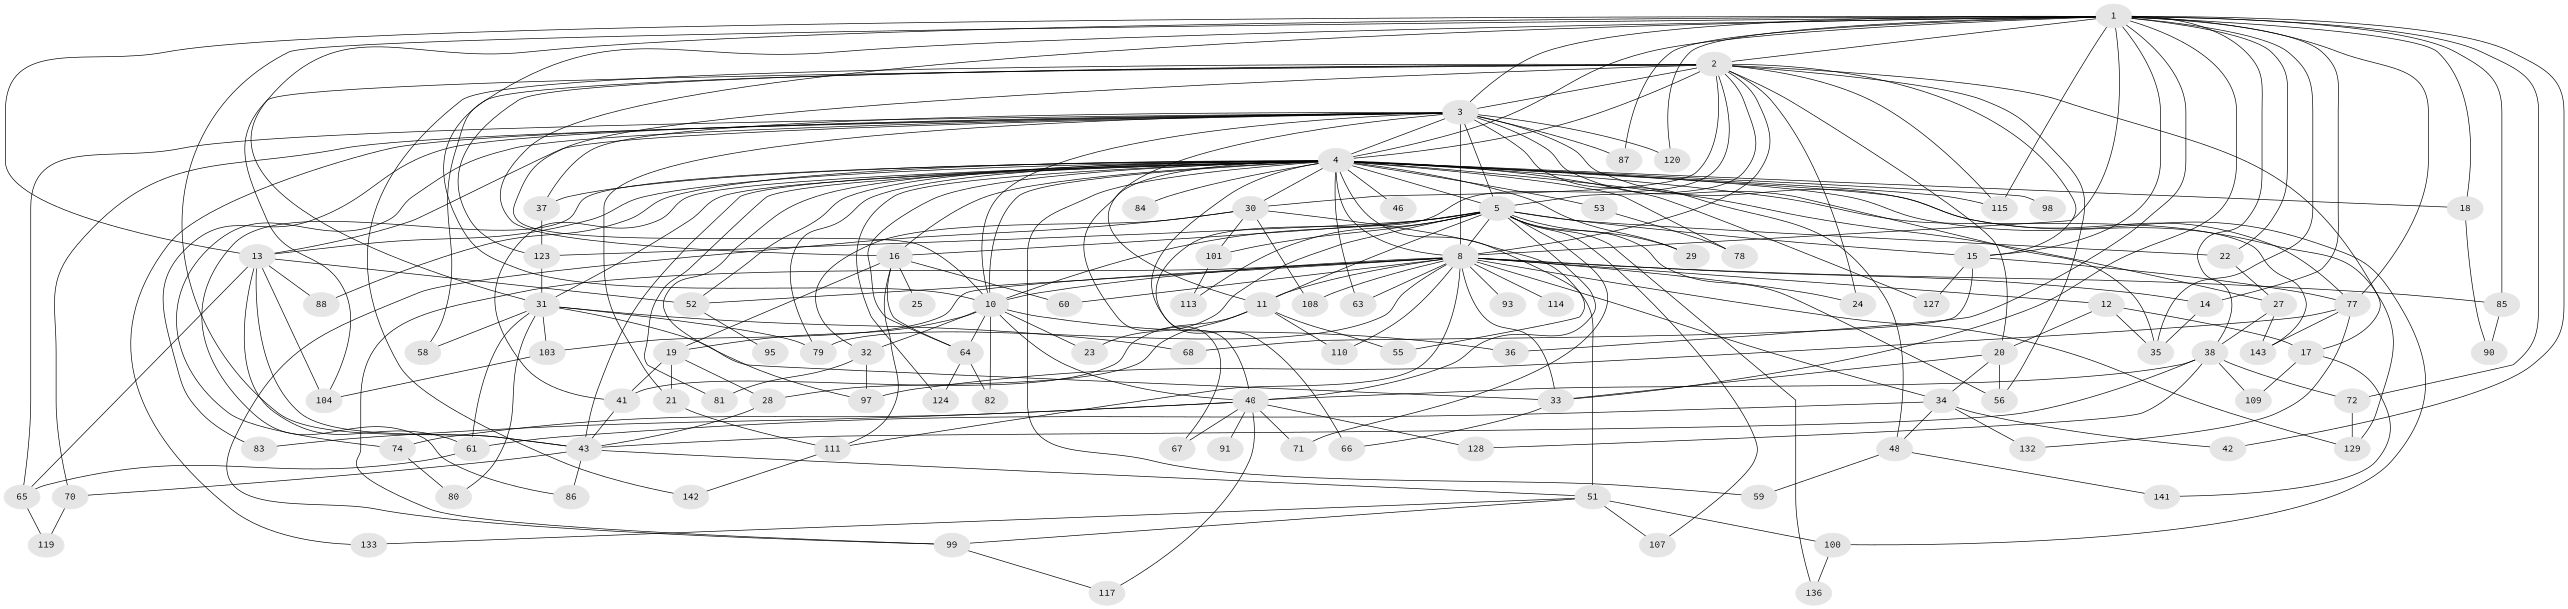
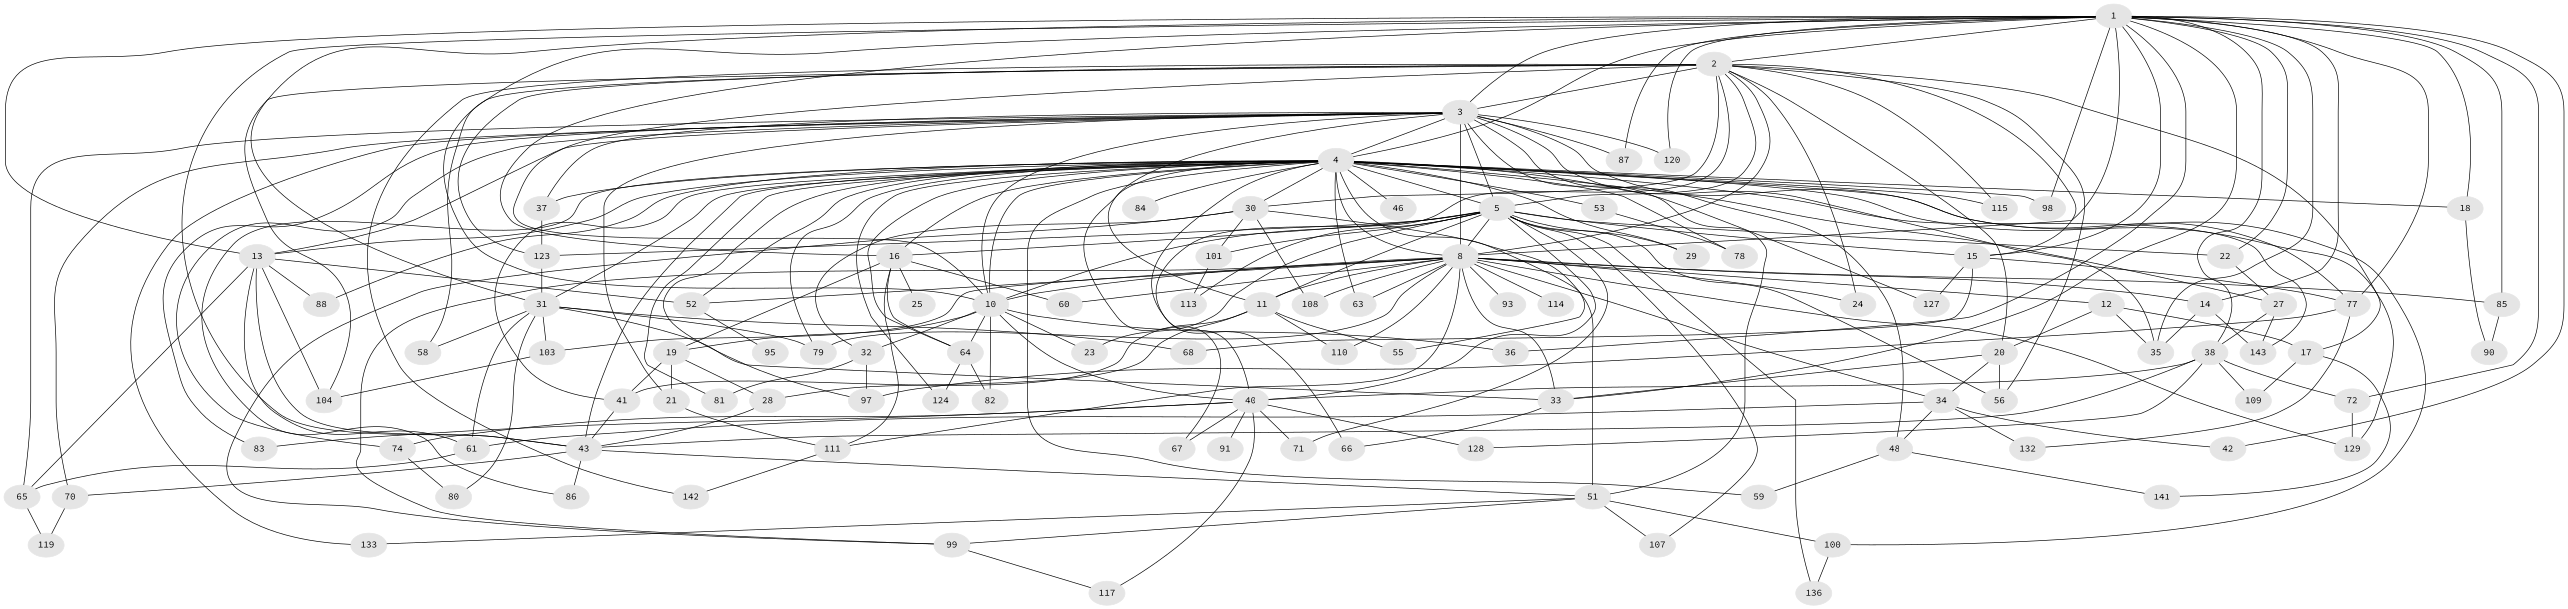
(2055, 111) -> (2081, 112)
(1566, 123) -> none
none -> (1764, 246)
(2305, 329) -> (2232, 329)
